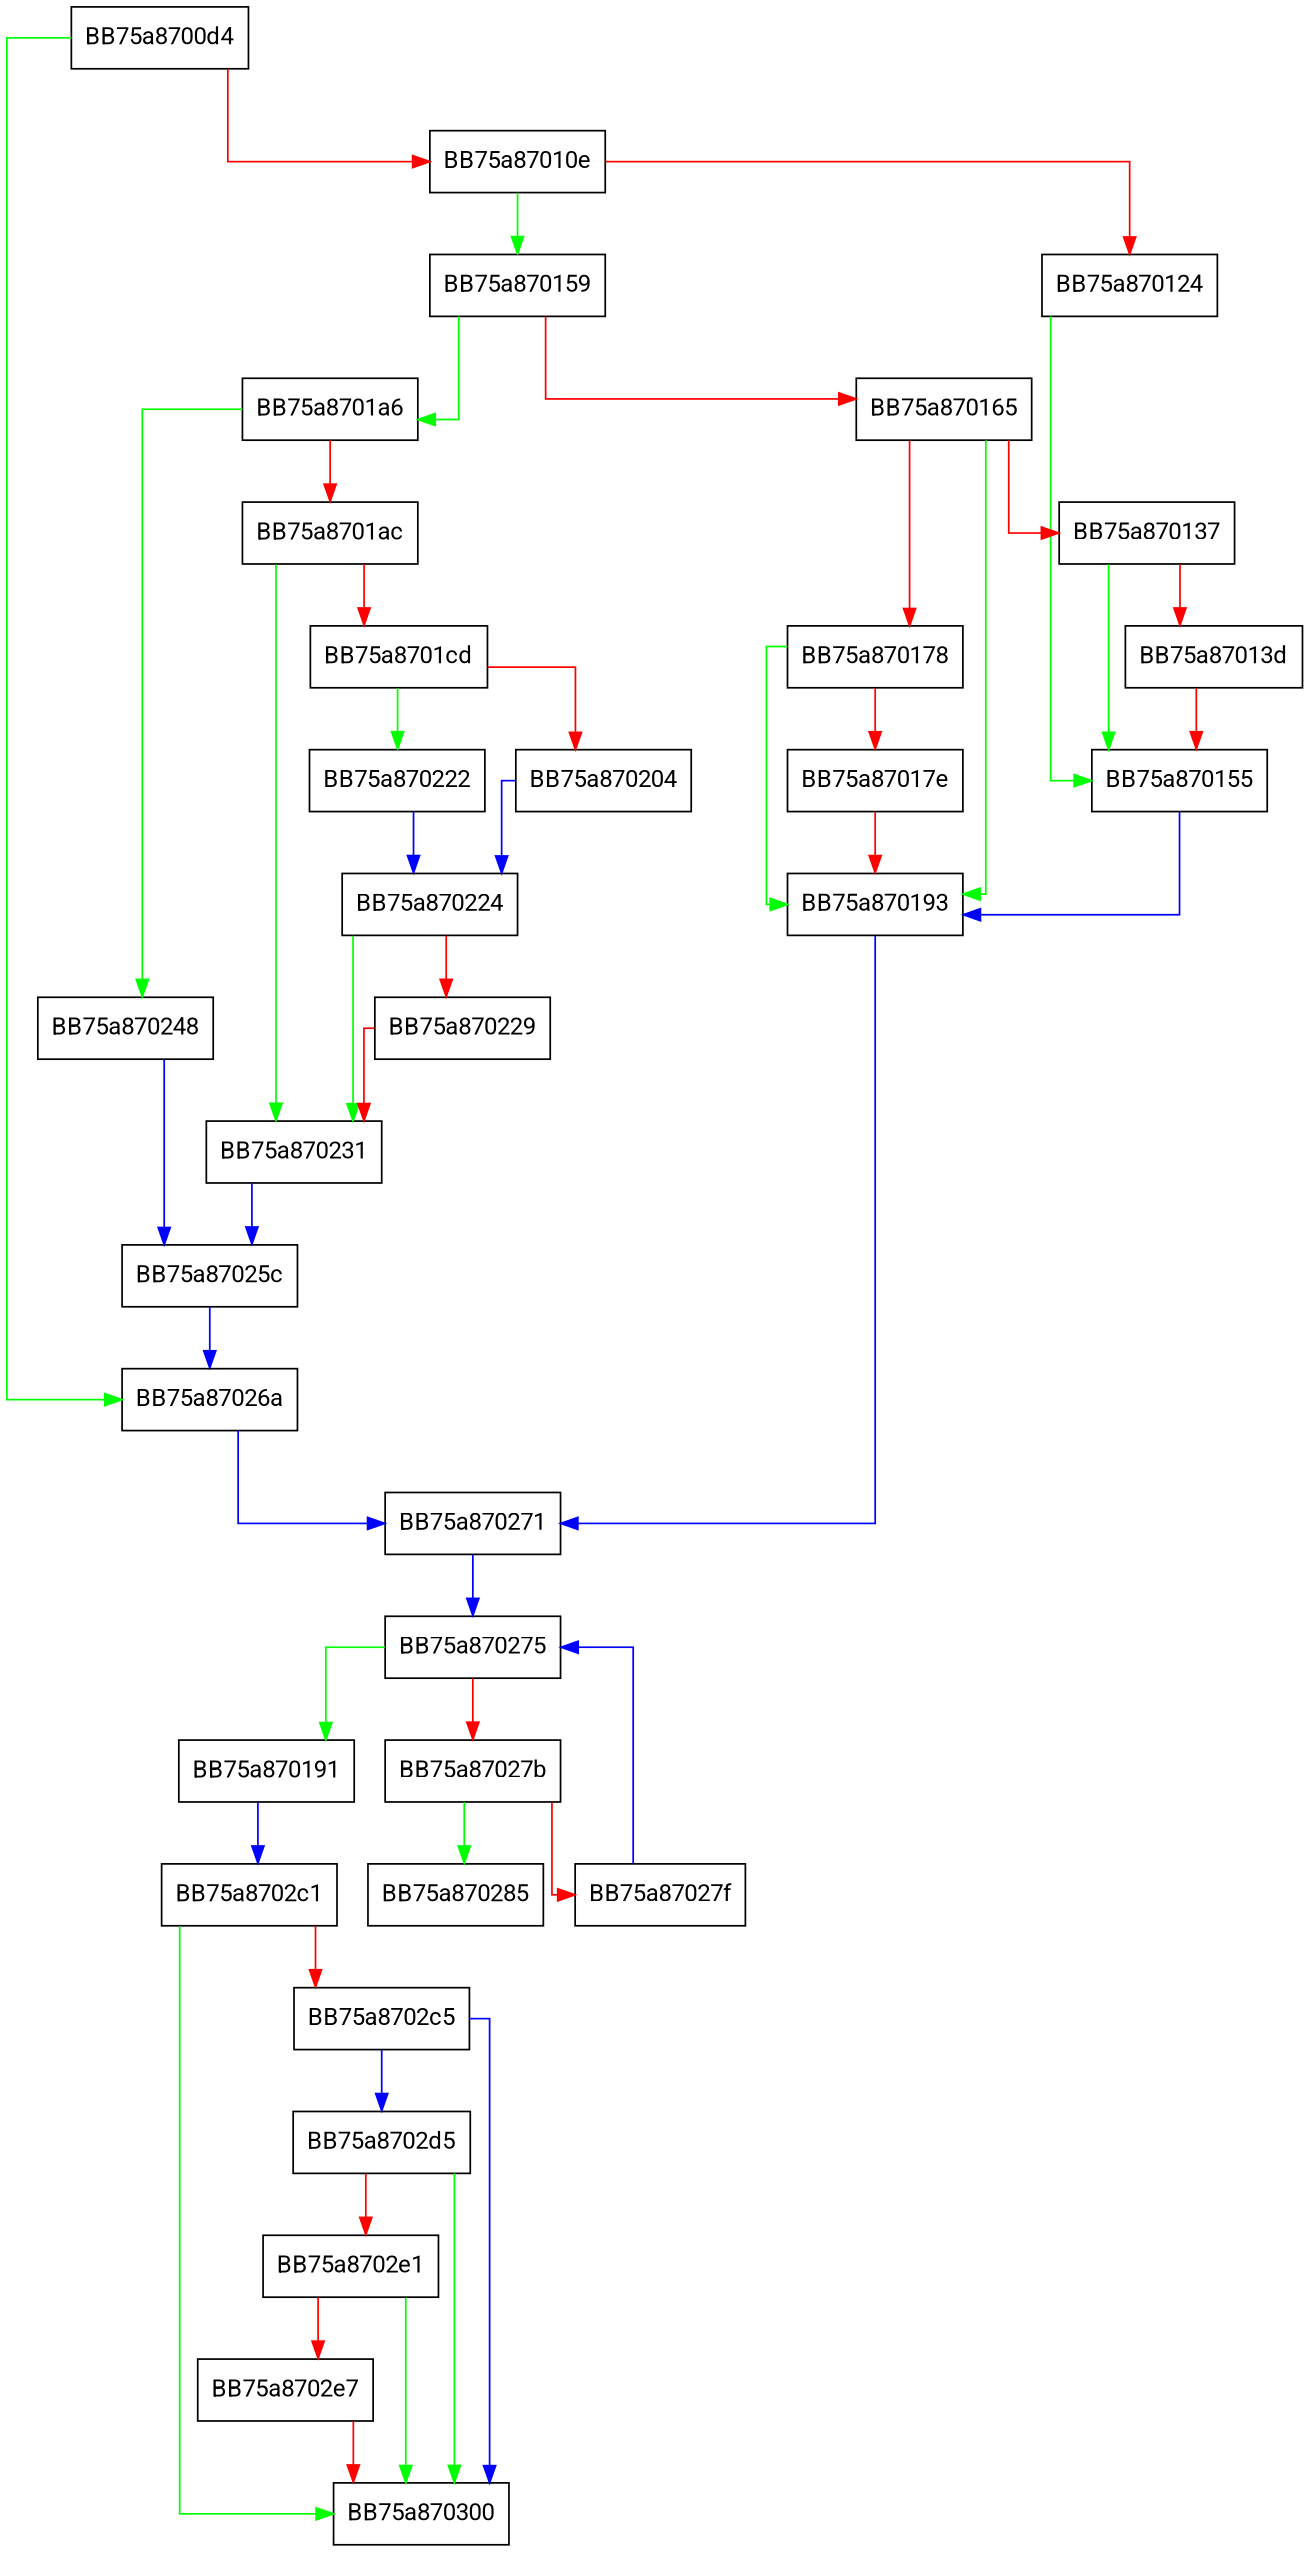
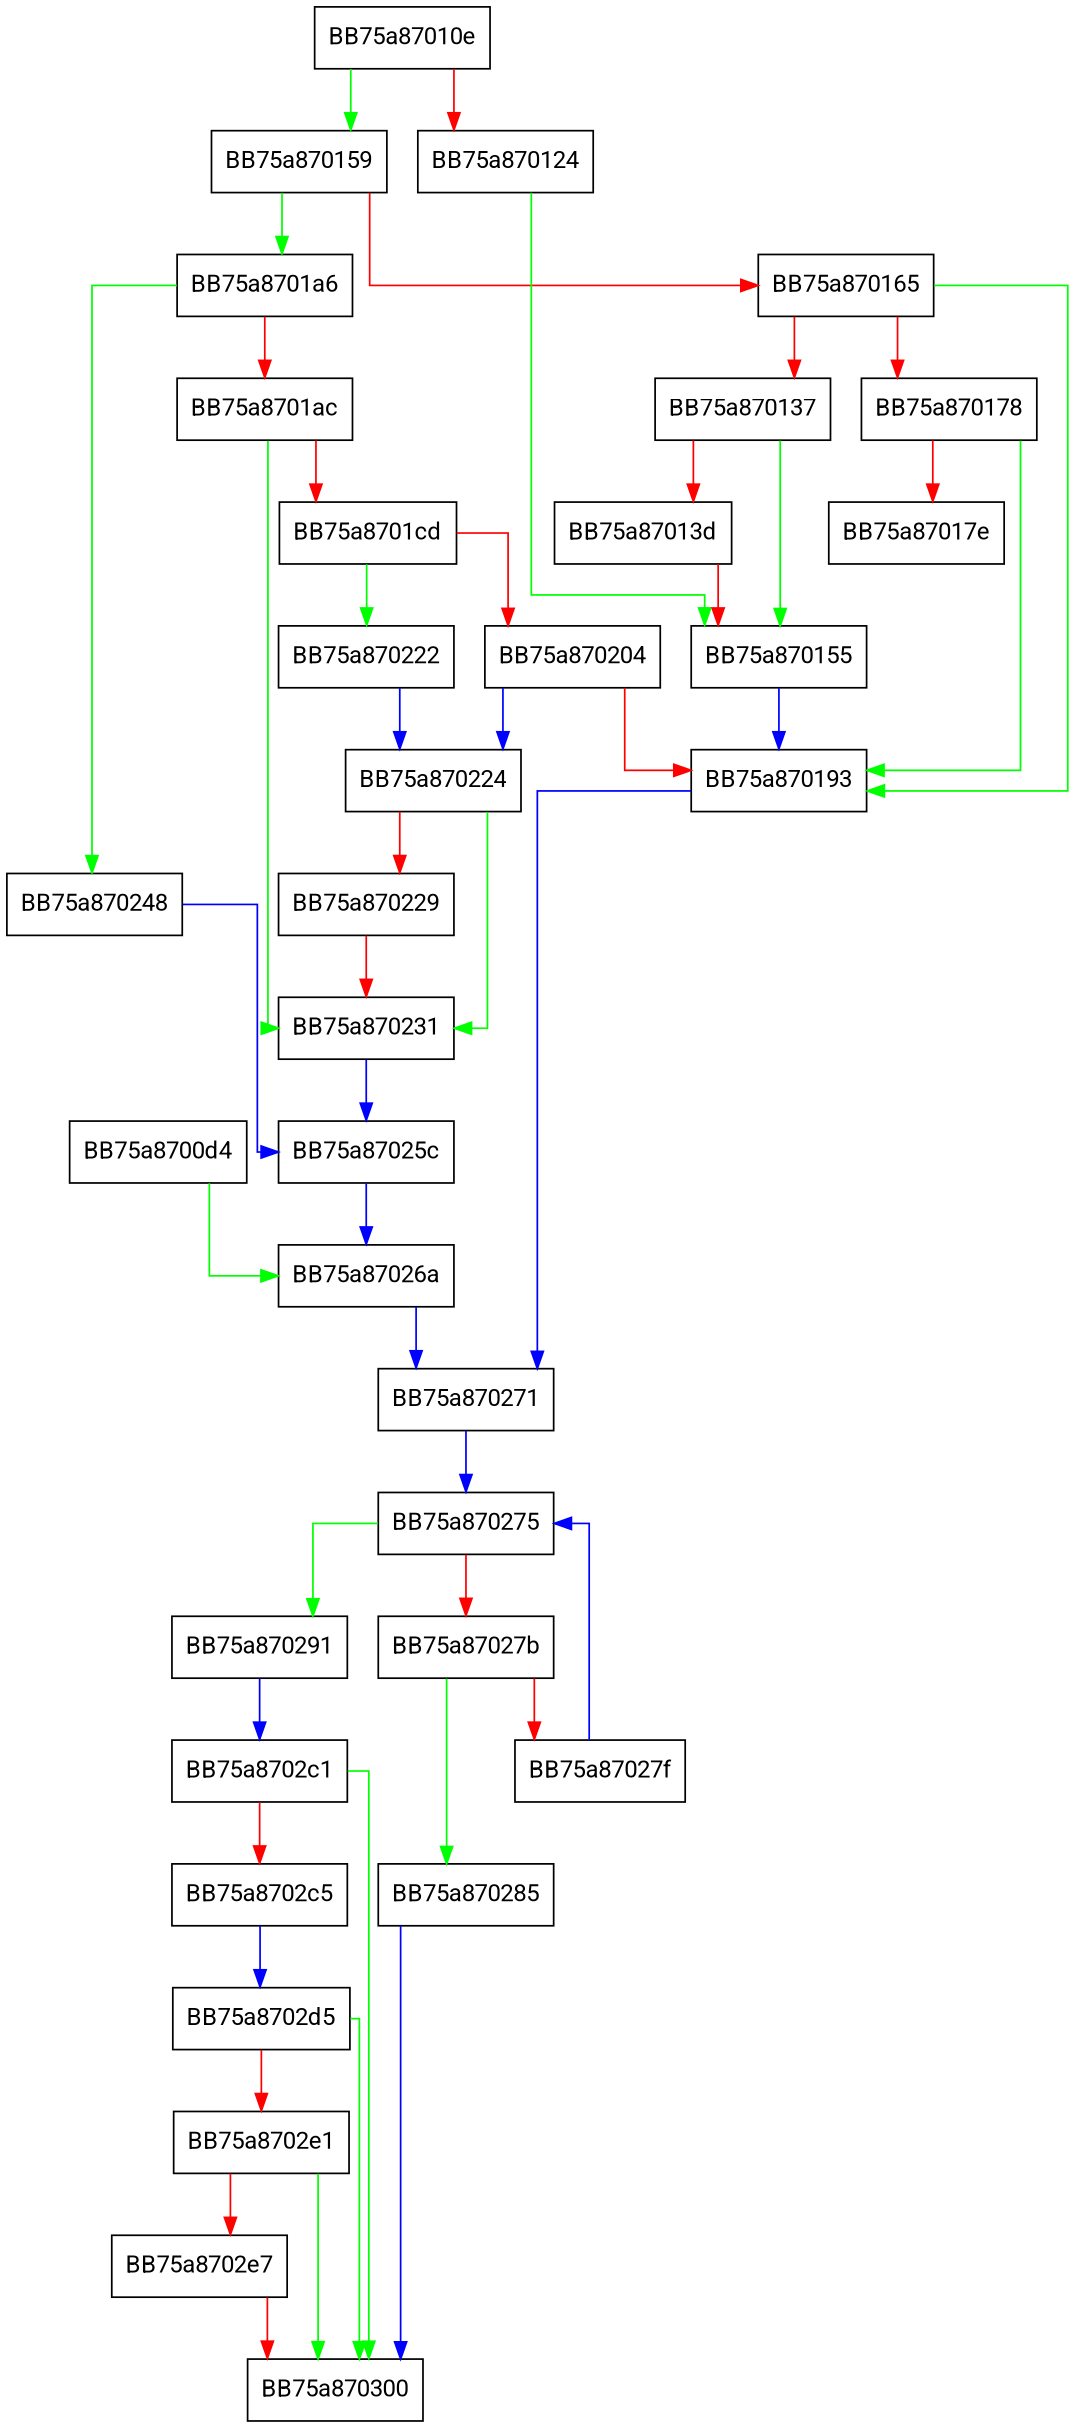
(274, 162) -> none
(875, 834) -> (625, 754)
(267, 1771) -> (260, 1647)
(490, 2232) -> (401, 2134)
